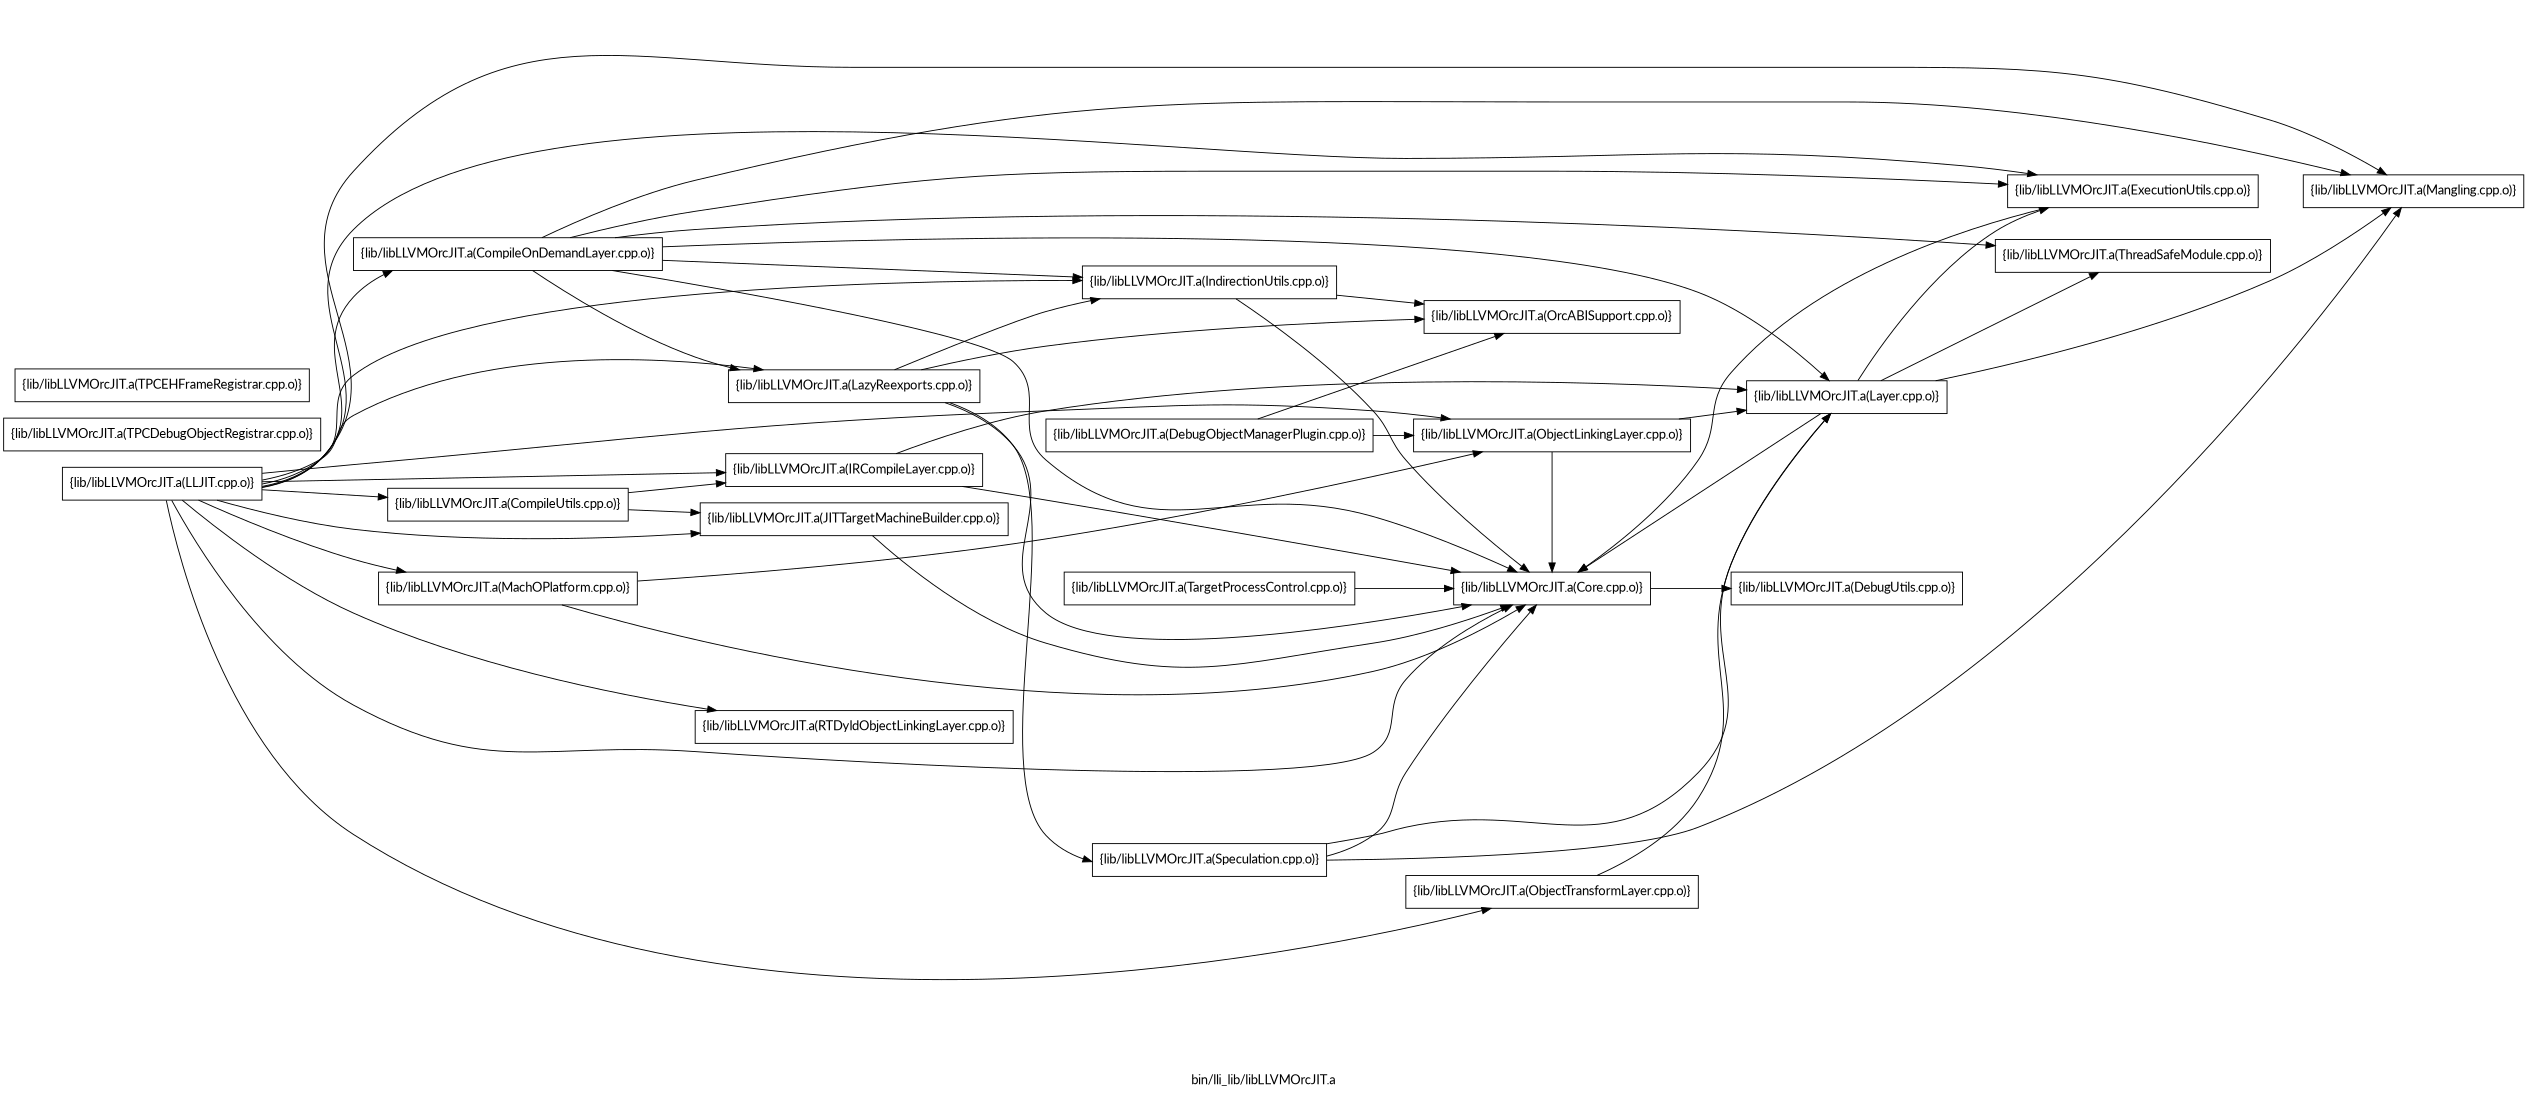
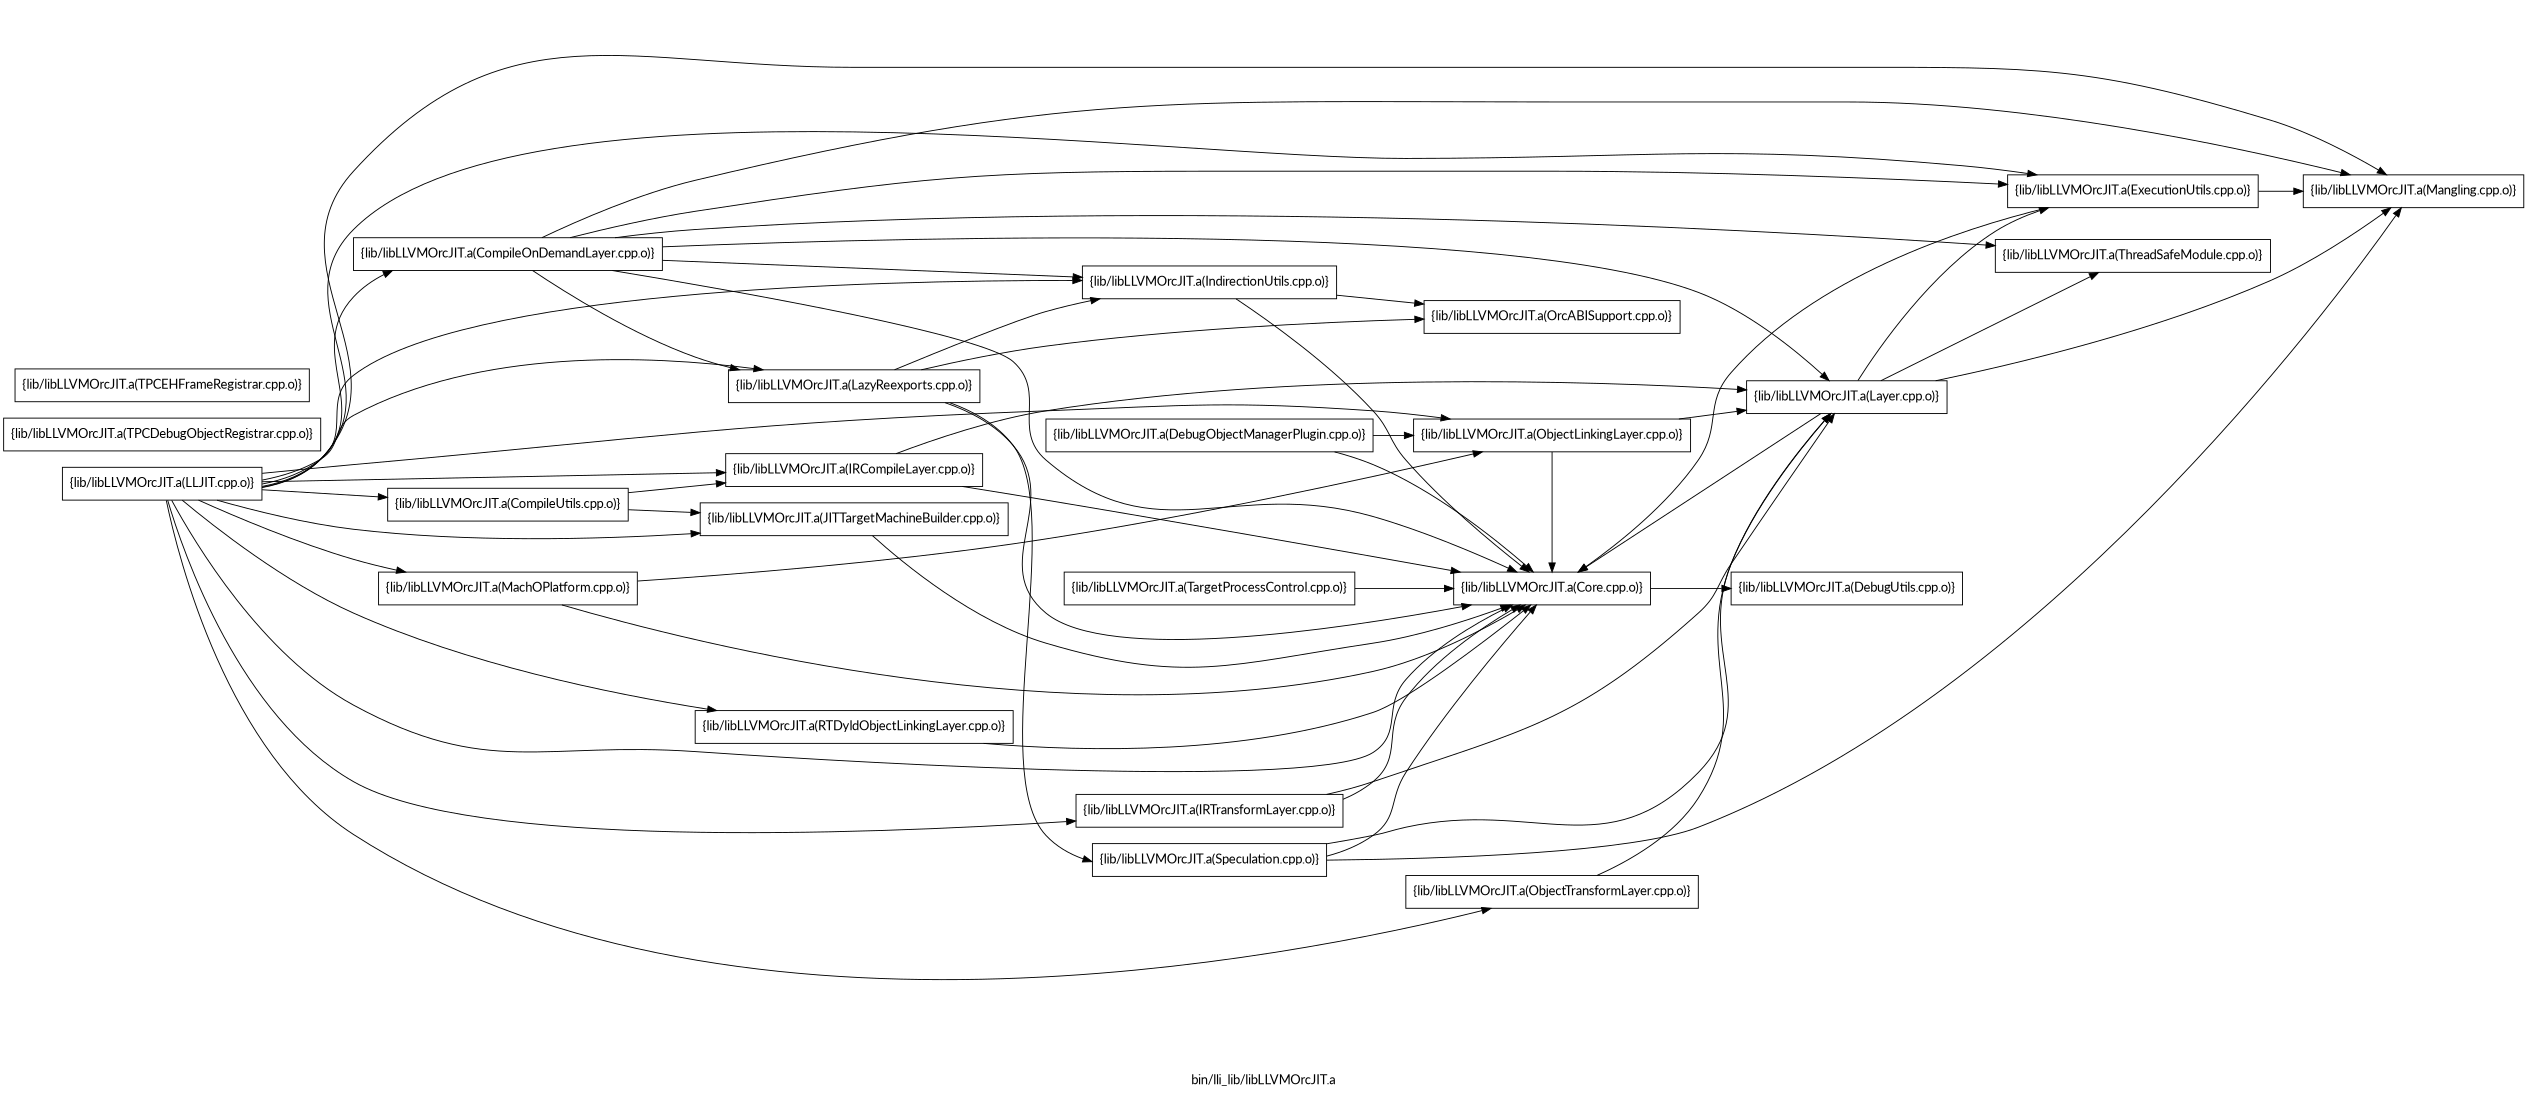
none -> (2276, 191)
(1377, 378) -> (1432, 495)
none -> (1270, 737)
none -> (1209, 811)
